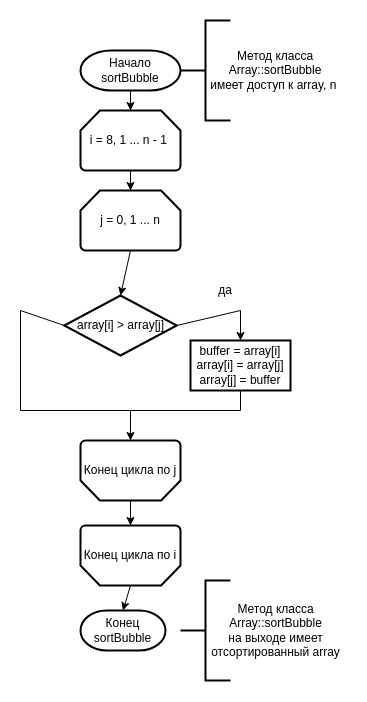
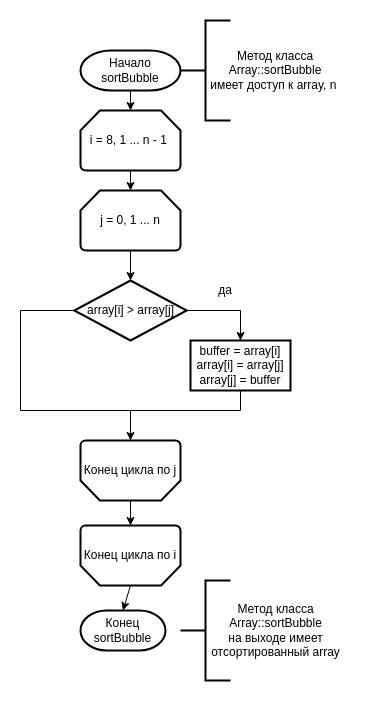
(121, 326) -> (131, 311)
